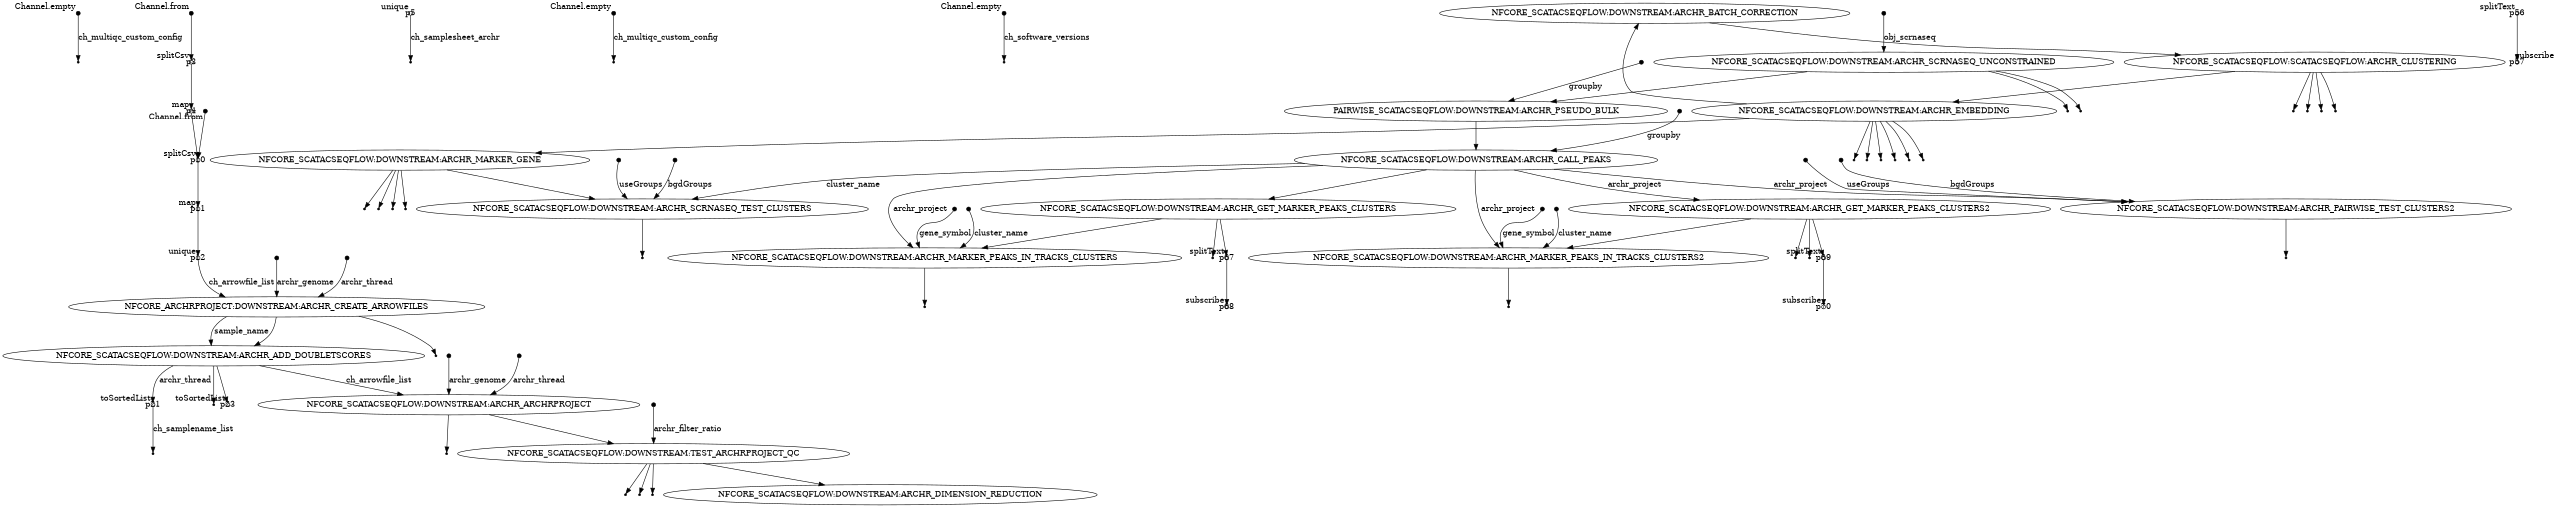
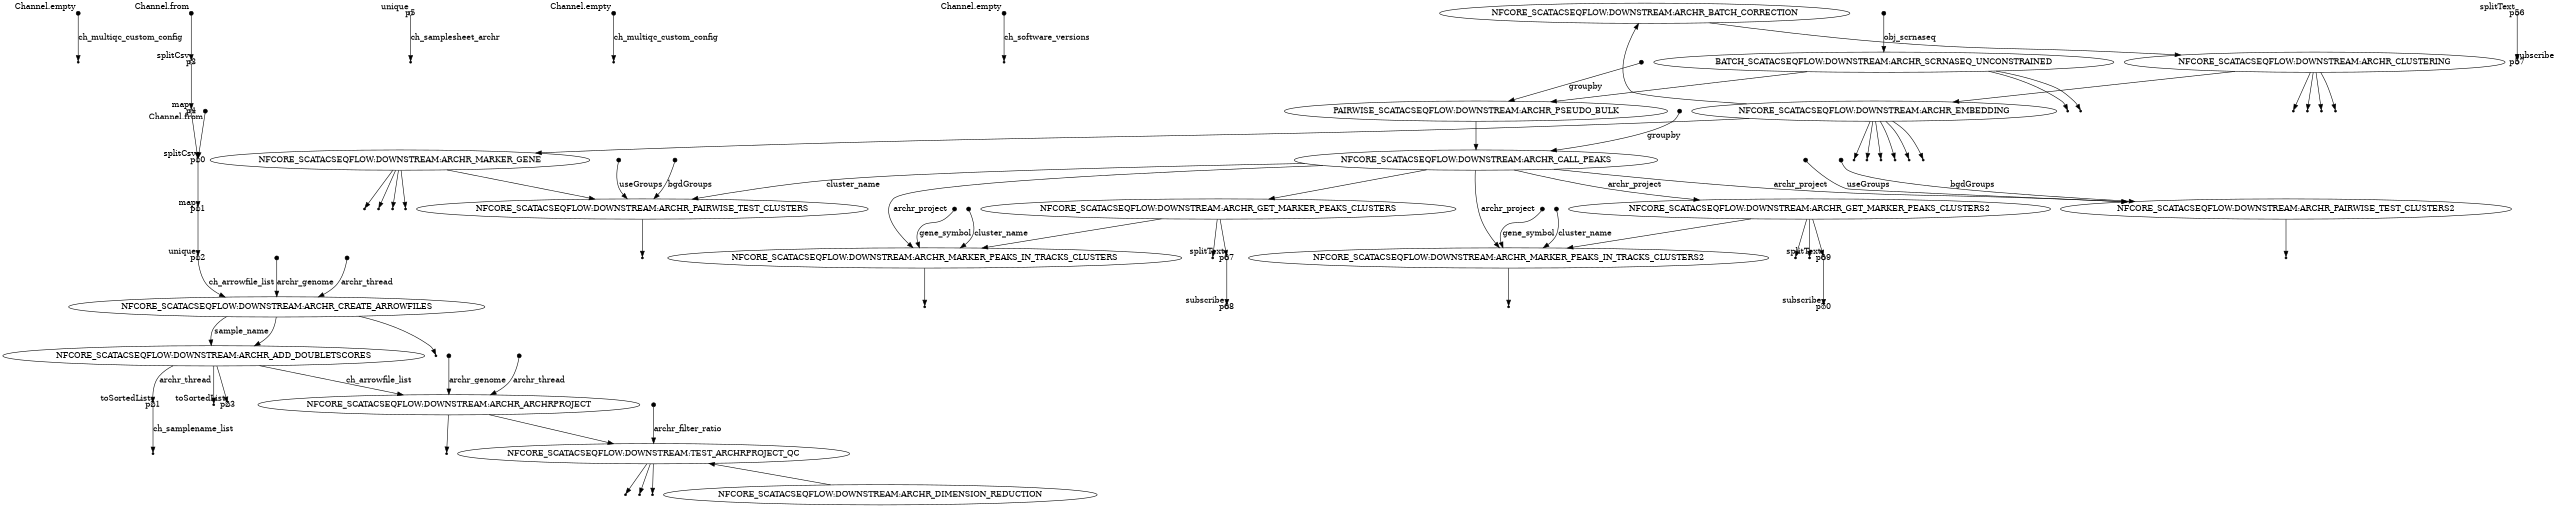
(1884, 62) -> (1884, 62)
(2315, 62) -> (2315, 62)
(642, 209) -> (642, 209)
(277, 307) -> (277, 307)
(761, 474) -> (773, 475)
